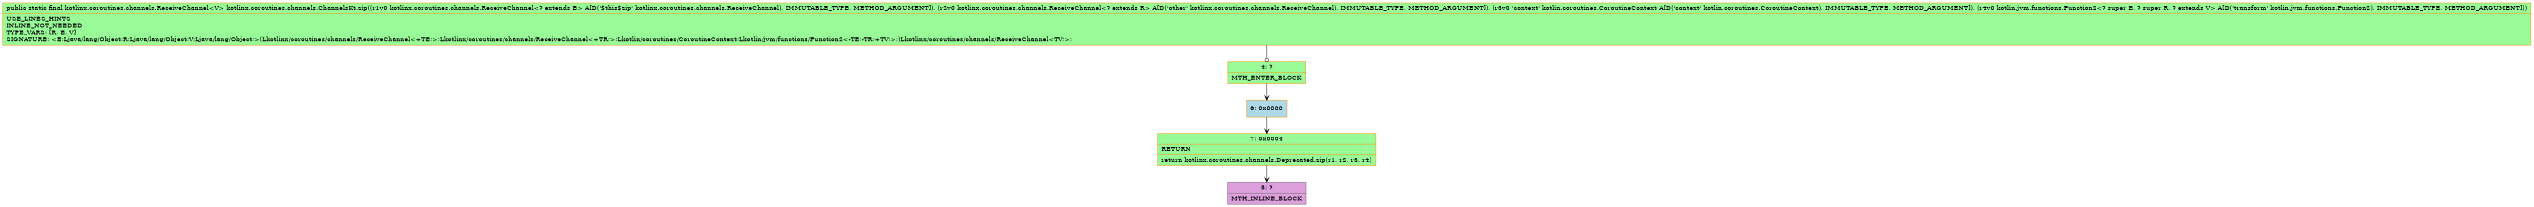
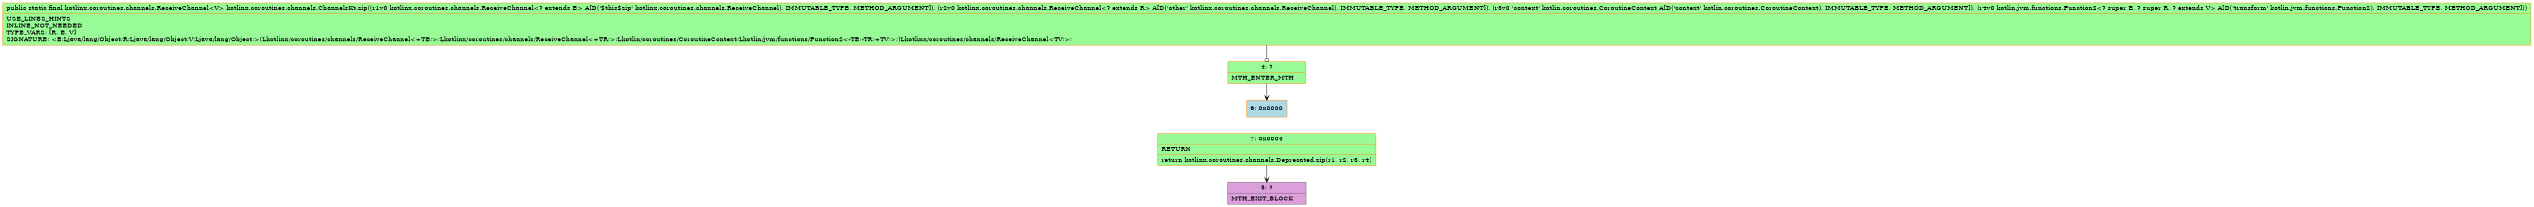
(1267, 78) -> (1263, 78)
(1267, 123) -> none
(1267, 198) -> (1262, 198)
